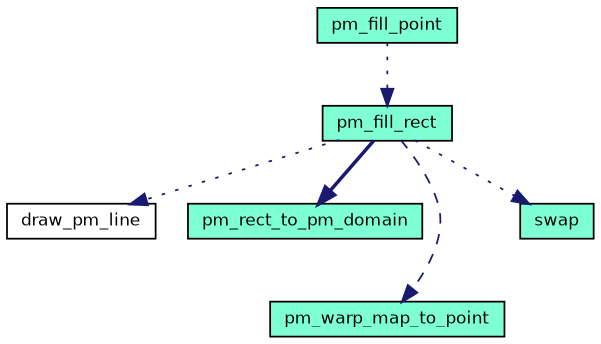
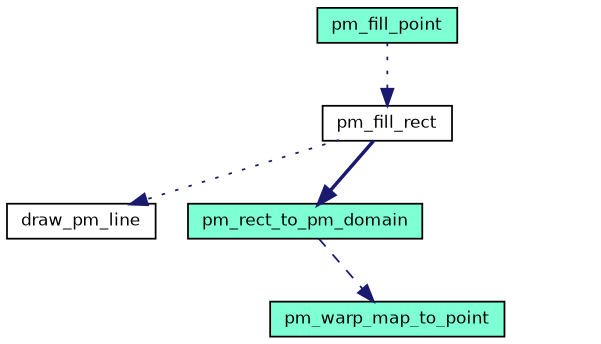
(387, 123) -> (387, 123)
(440, 212) -> (341, 264)
(557, 221) -> none
